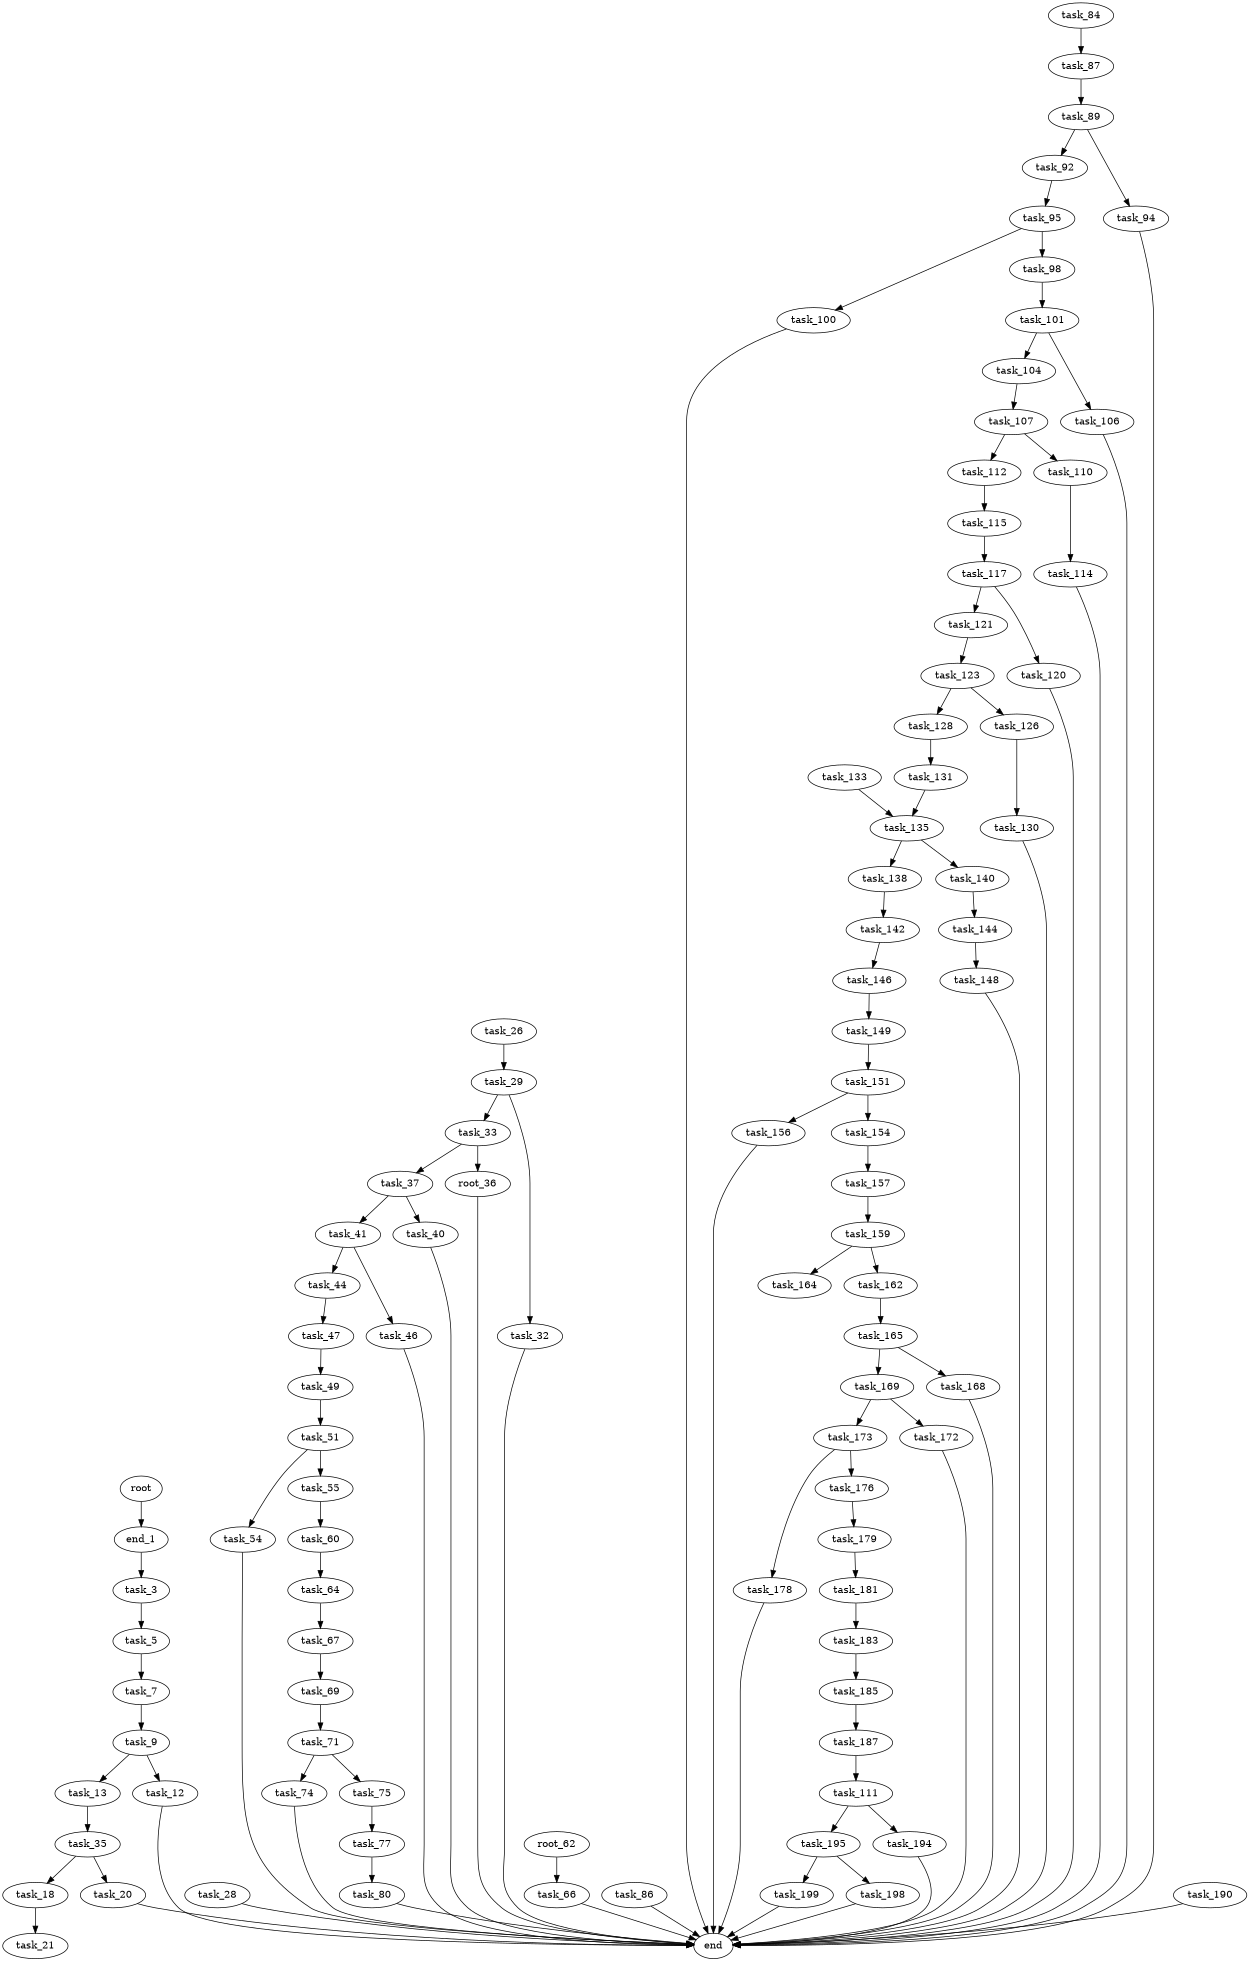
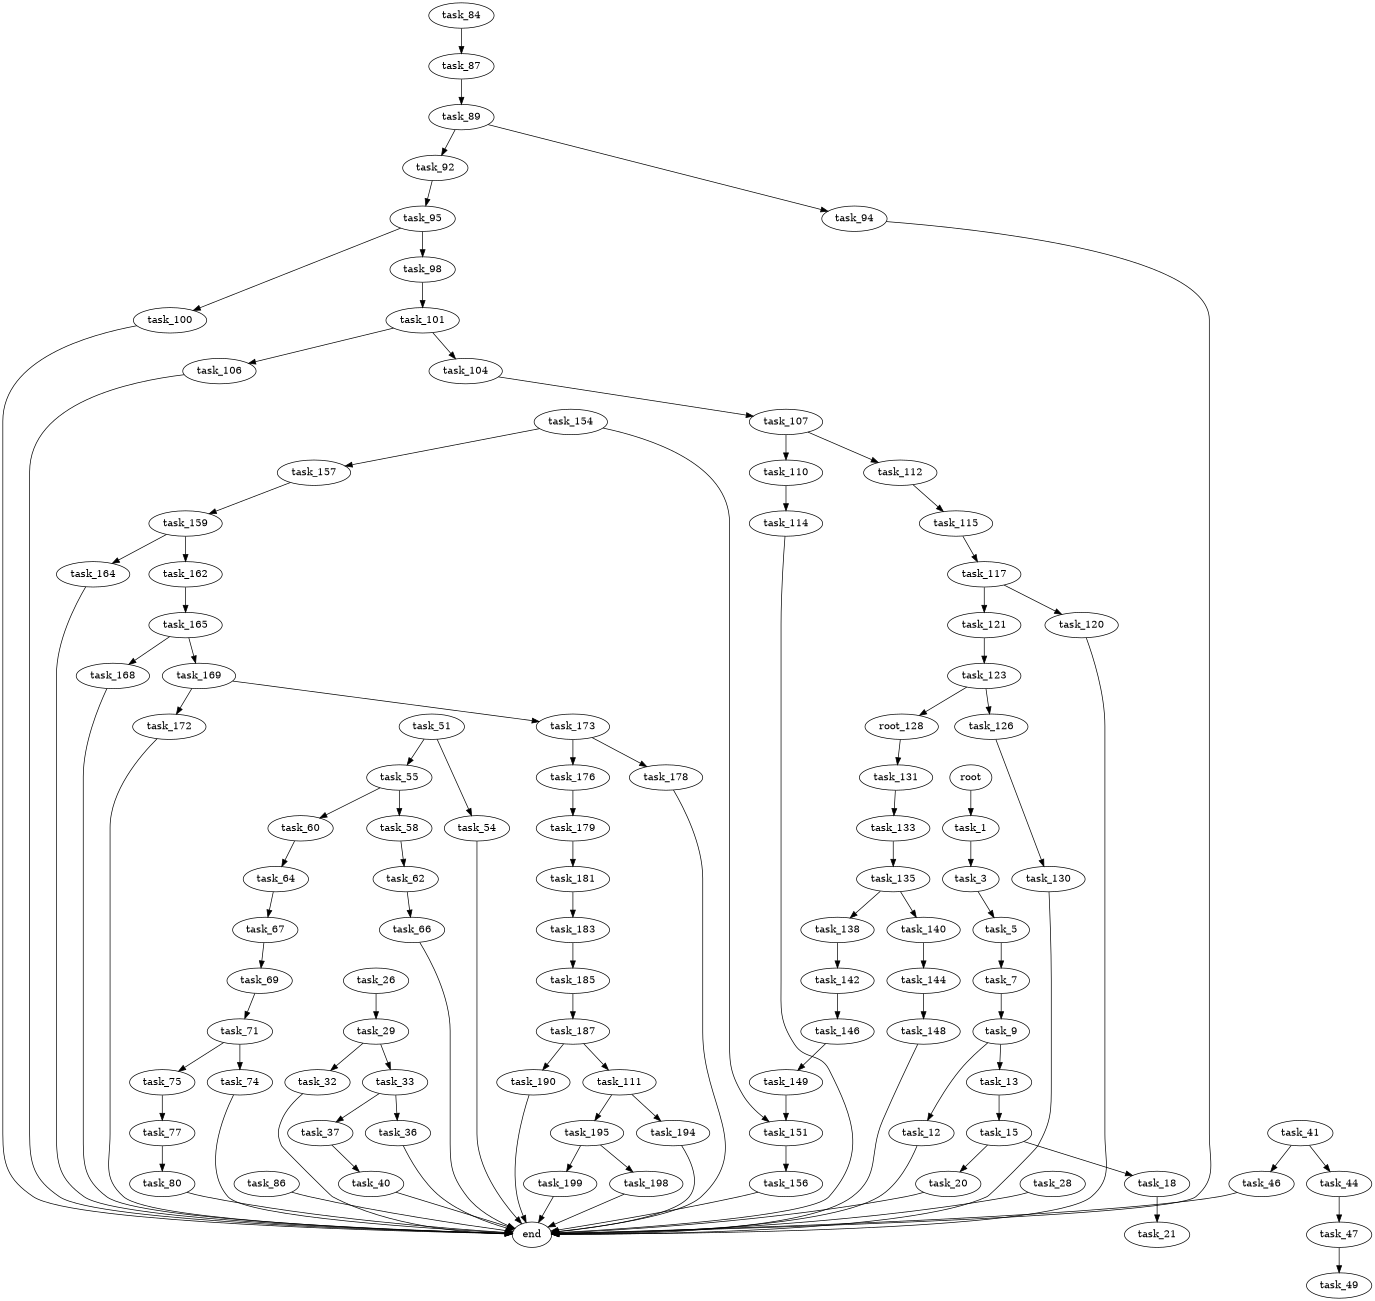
(931, 727) -> (902, 727)
(920, 800) -> (895, 799)
none -> (399, 828)
none -> (555, 1054)
(868, 1104) -> (730, 740)
none -> (56, 1106)
(478, 1184) -> (398, 1133)
(377, 1207) -> none
(320, 1409) -> none
(141, 1540) -> (971, 828)
(88, 1844) -> (999, 1133)
(557, 1844) -> (406, 879)
